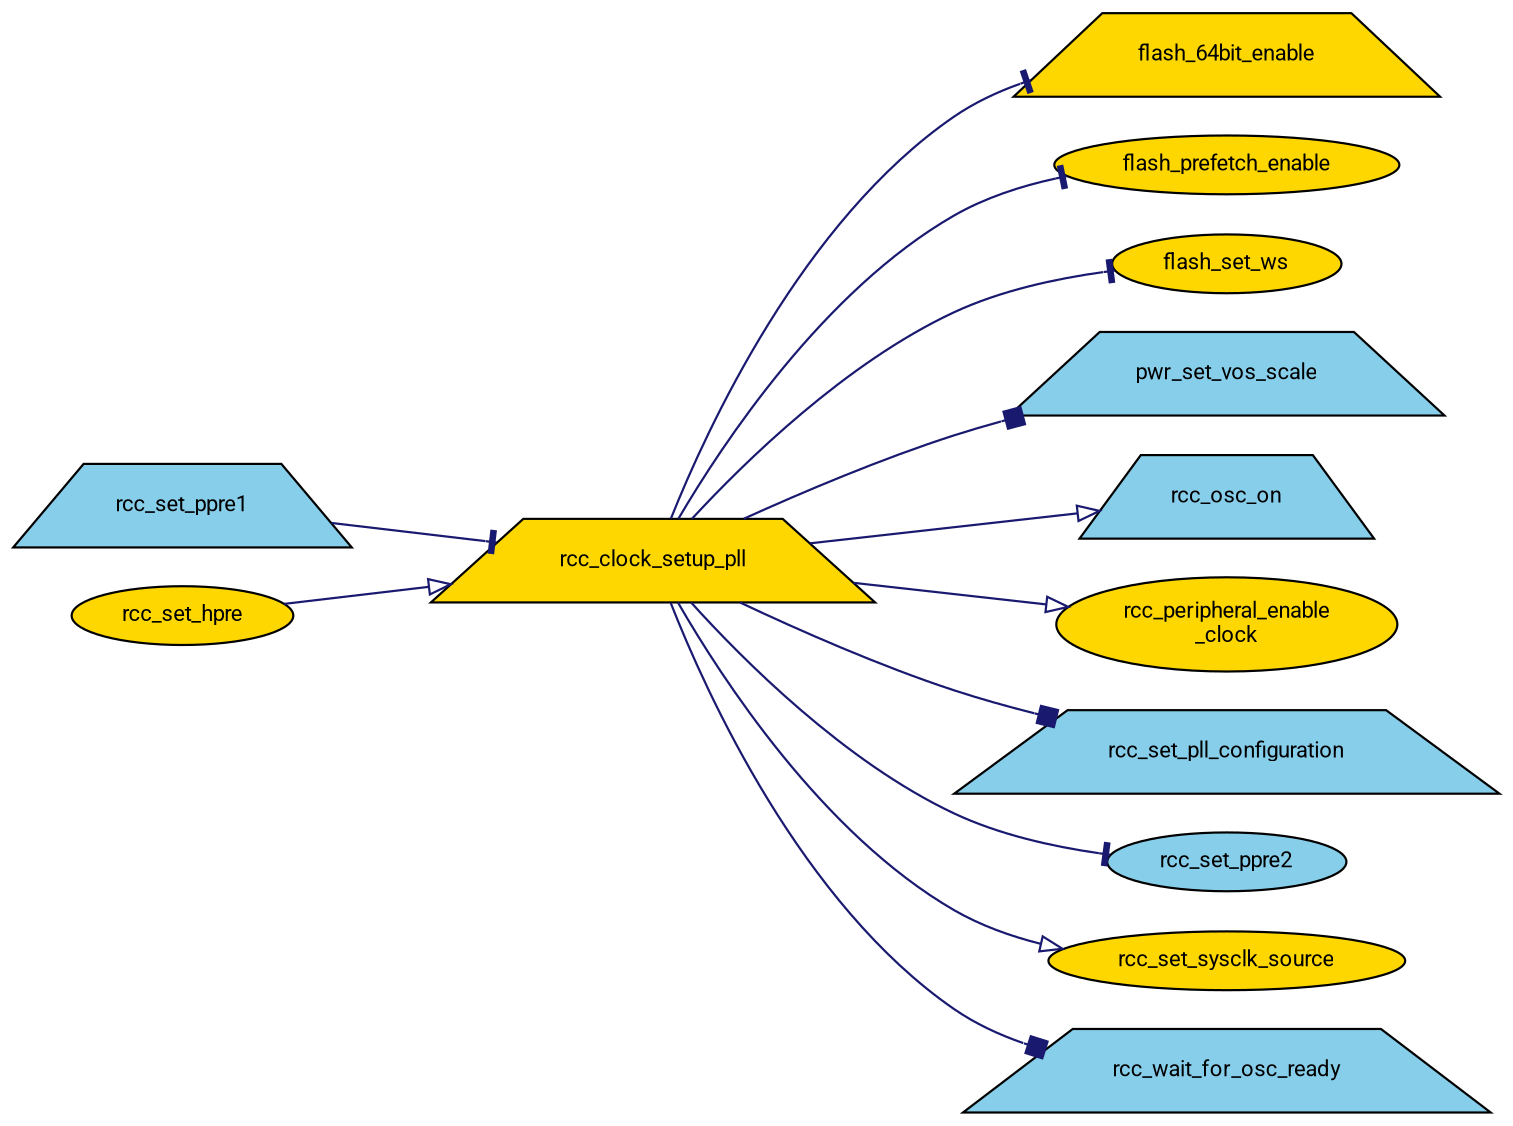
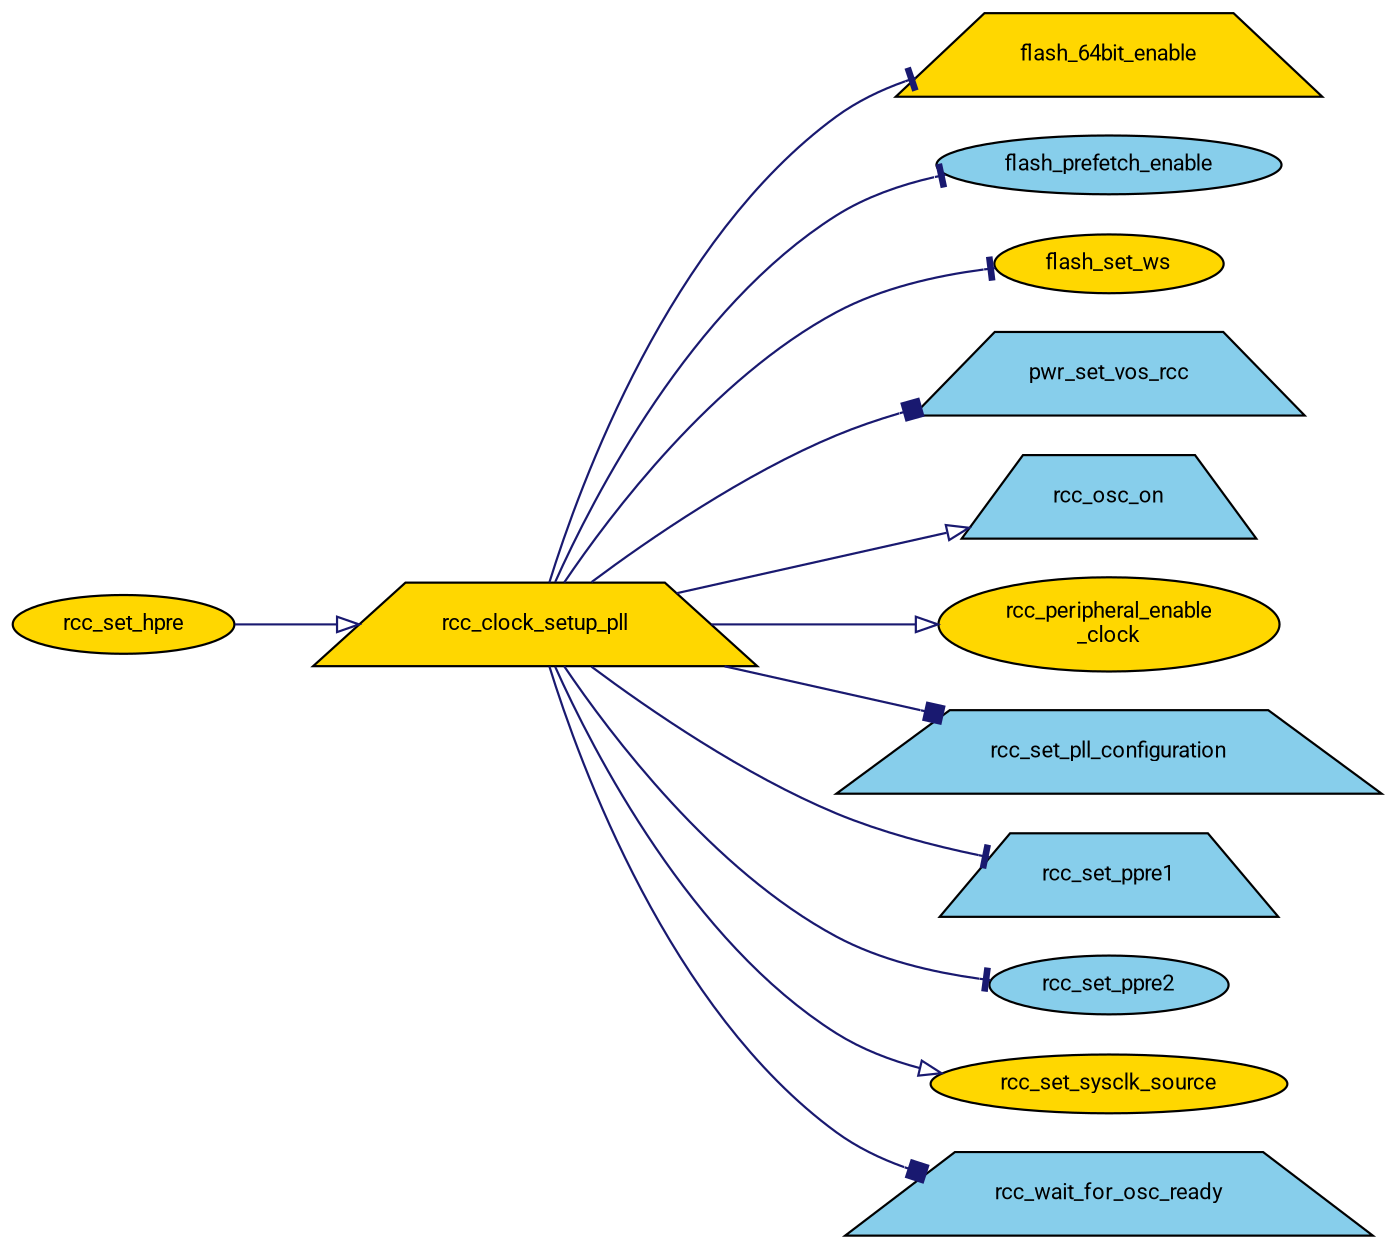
(1227, 165) -> (1109, 165)
(1227, 374) -> (1109, 374)
(408, 532) -> (774, 784)
